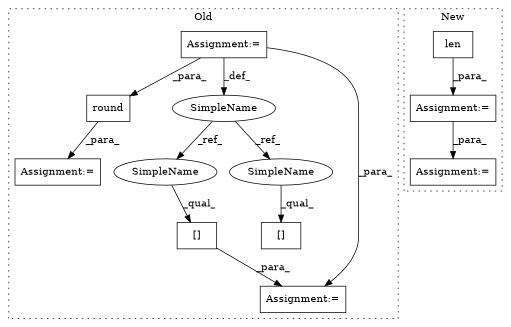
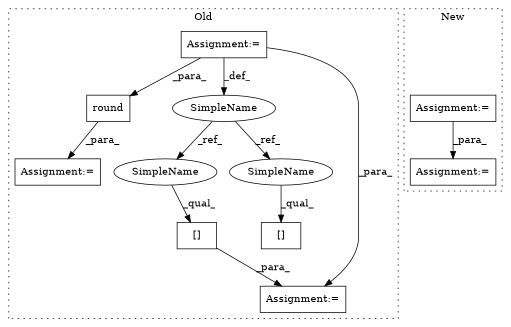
(453, 45) -> none
